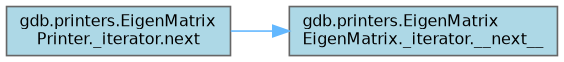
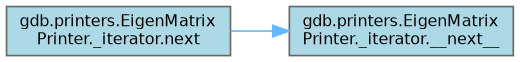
(423, 31) -> (401, 31)
